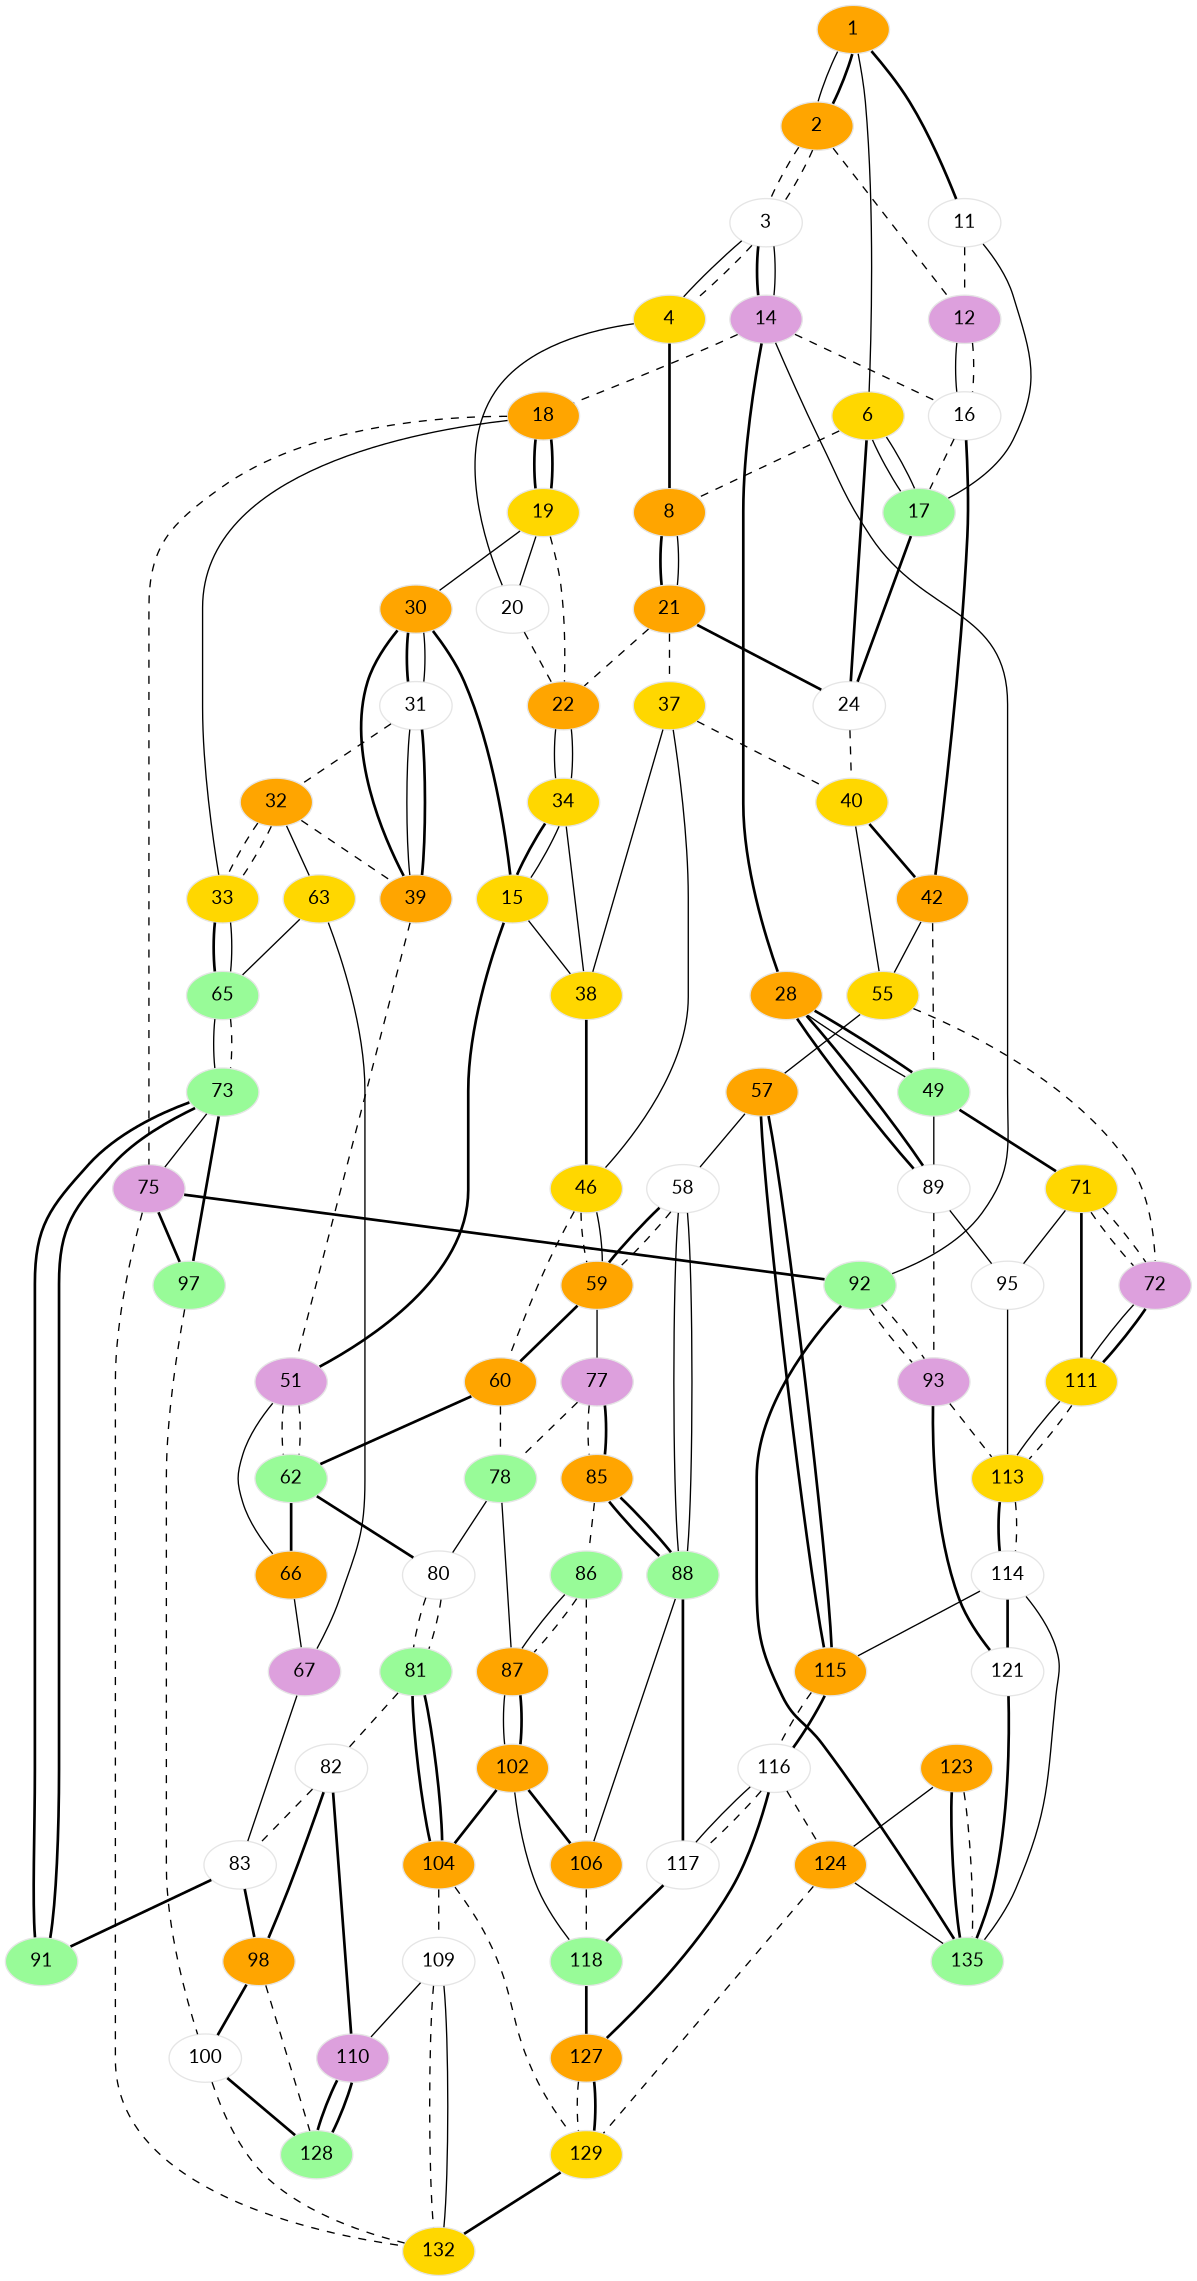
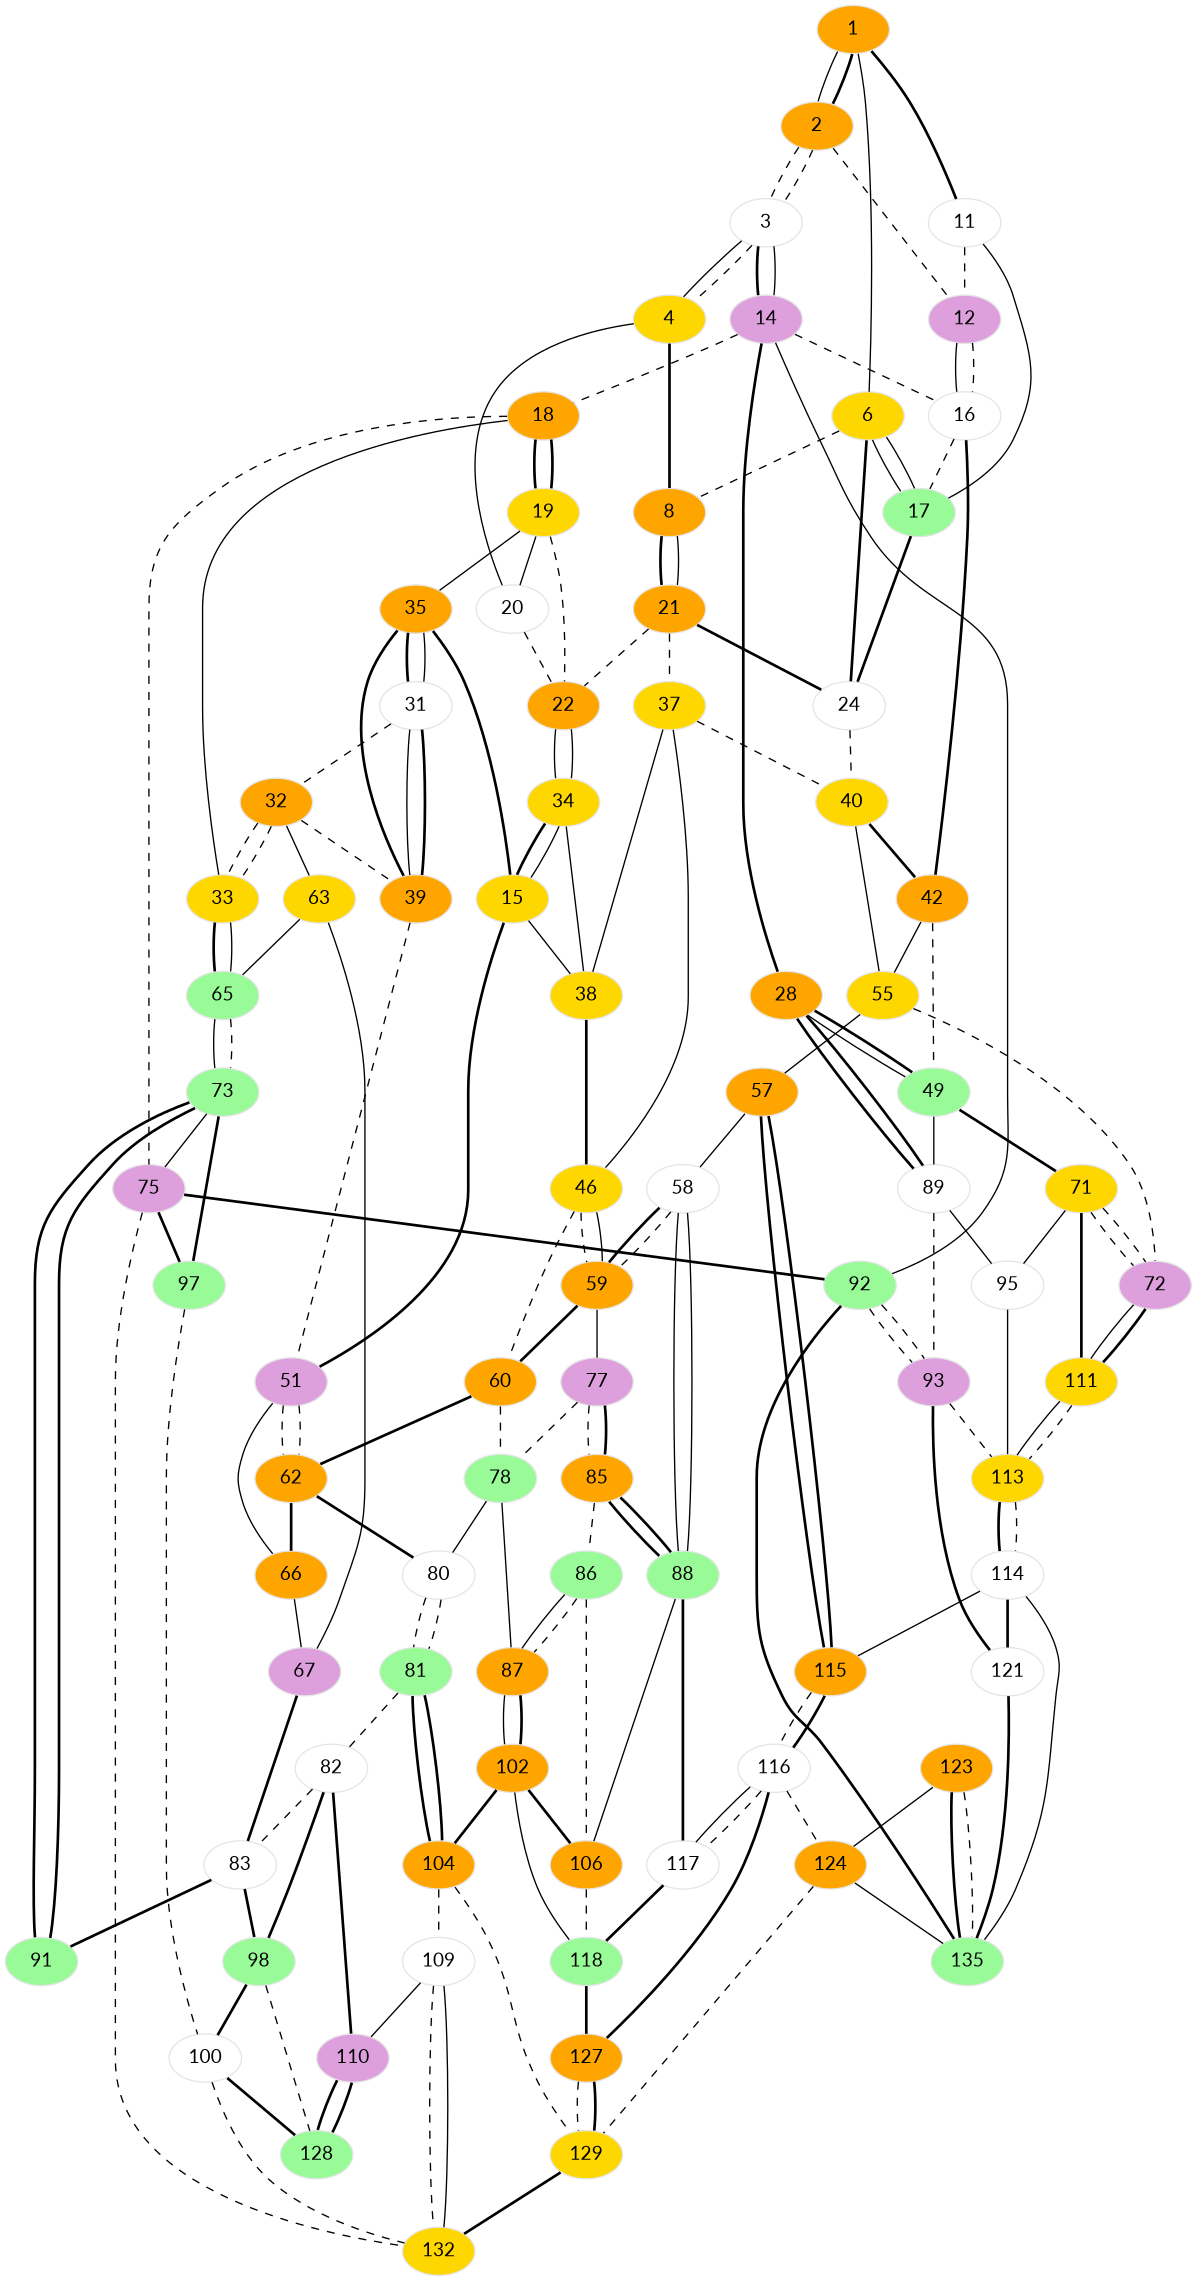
(416, 609) -> (416, 609)
(291, 1479) -> (291, 1479)
(272, 1768) -> (272, 1768)
(259, 1962) -> (259, 1962)
